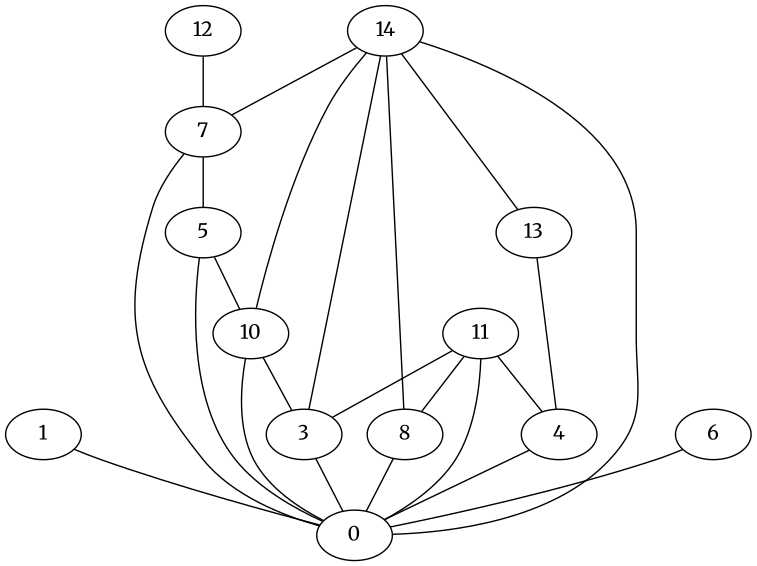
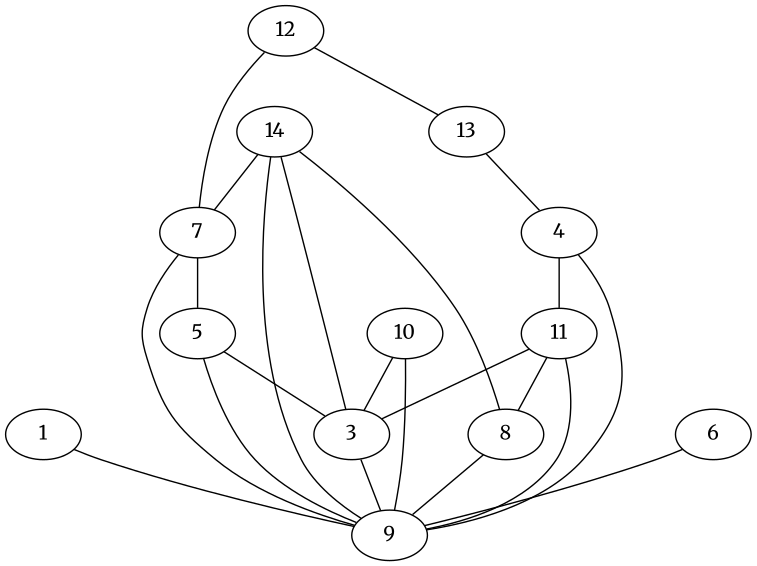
(460, 132) -> (376, 81)
(297, 174) -> none
(227, 283) -> (264, 377)
(520, 384) -> (559, 283)
(355, 535) -> (390, 535)
